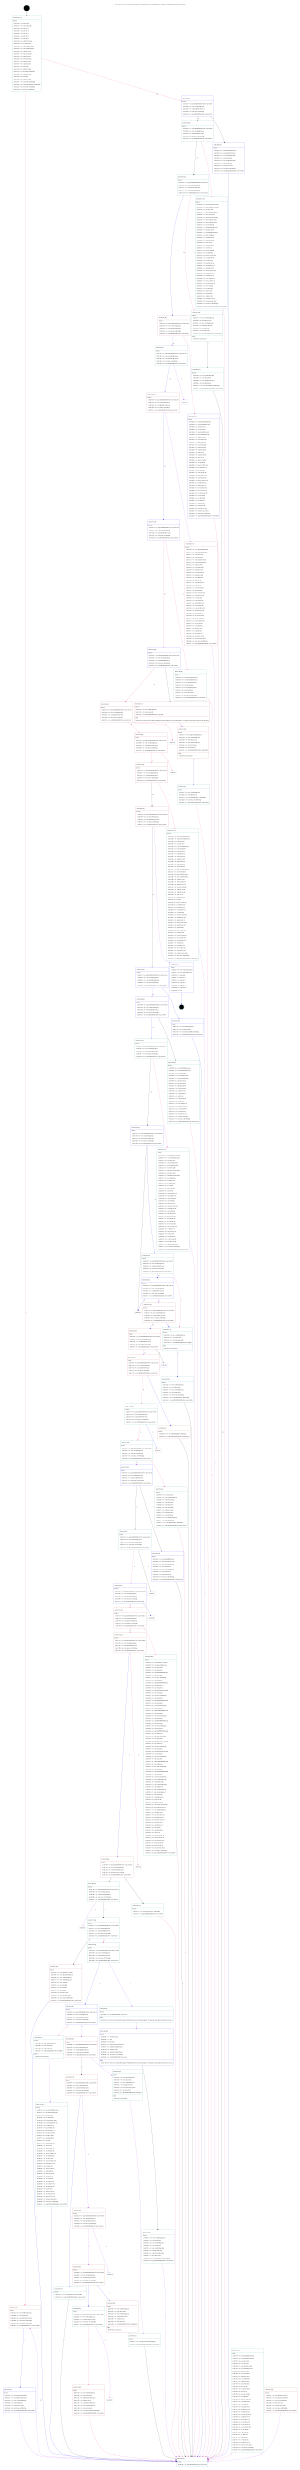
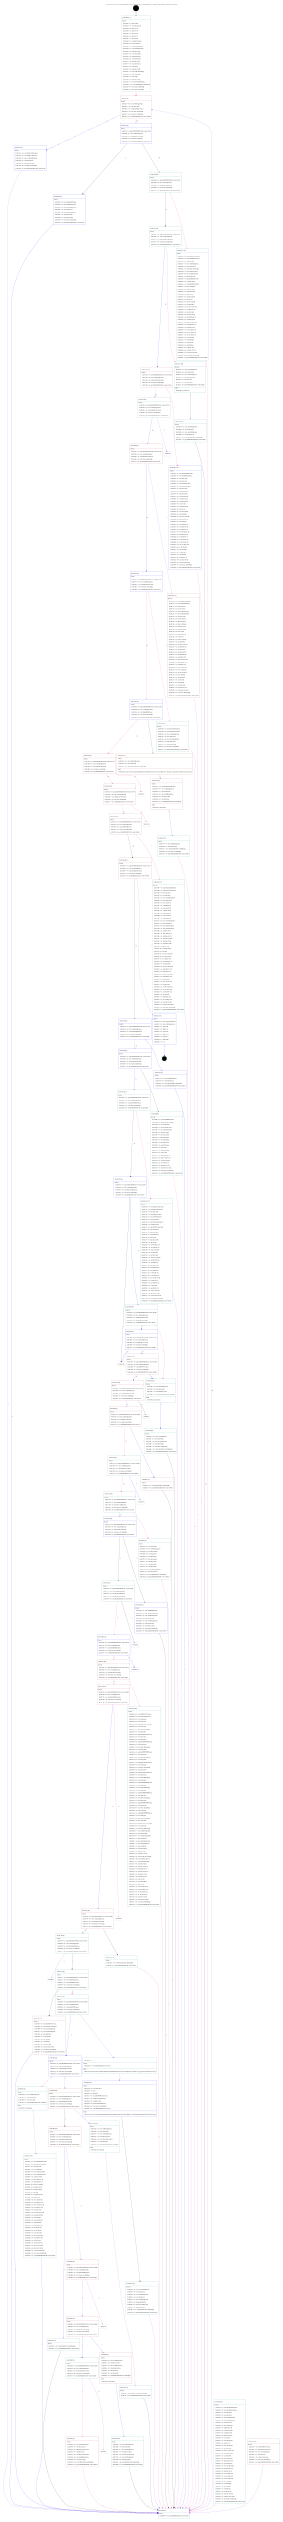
(111, 80) -> (136, 121)
none -> (127, 2452)
